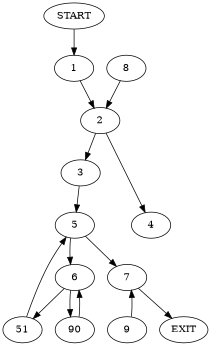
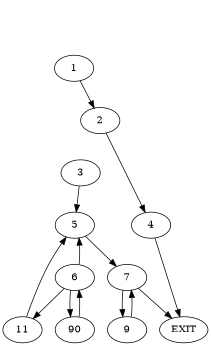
(74, 16) -> none
(126, 68) -> none
(92, 143) -> none
(70, 248) -> (80, 255)
none -> (166, 274)
none -> (122, 300)
(23, 330) -> (23, 330)
